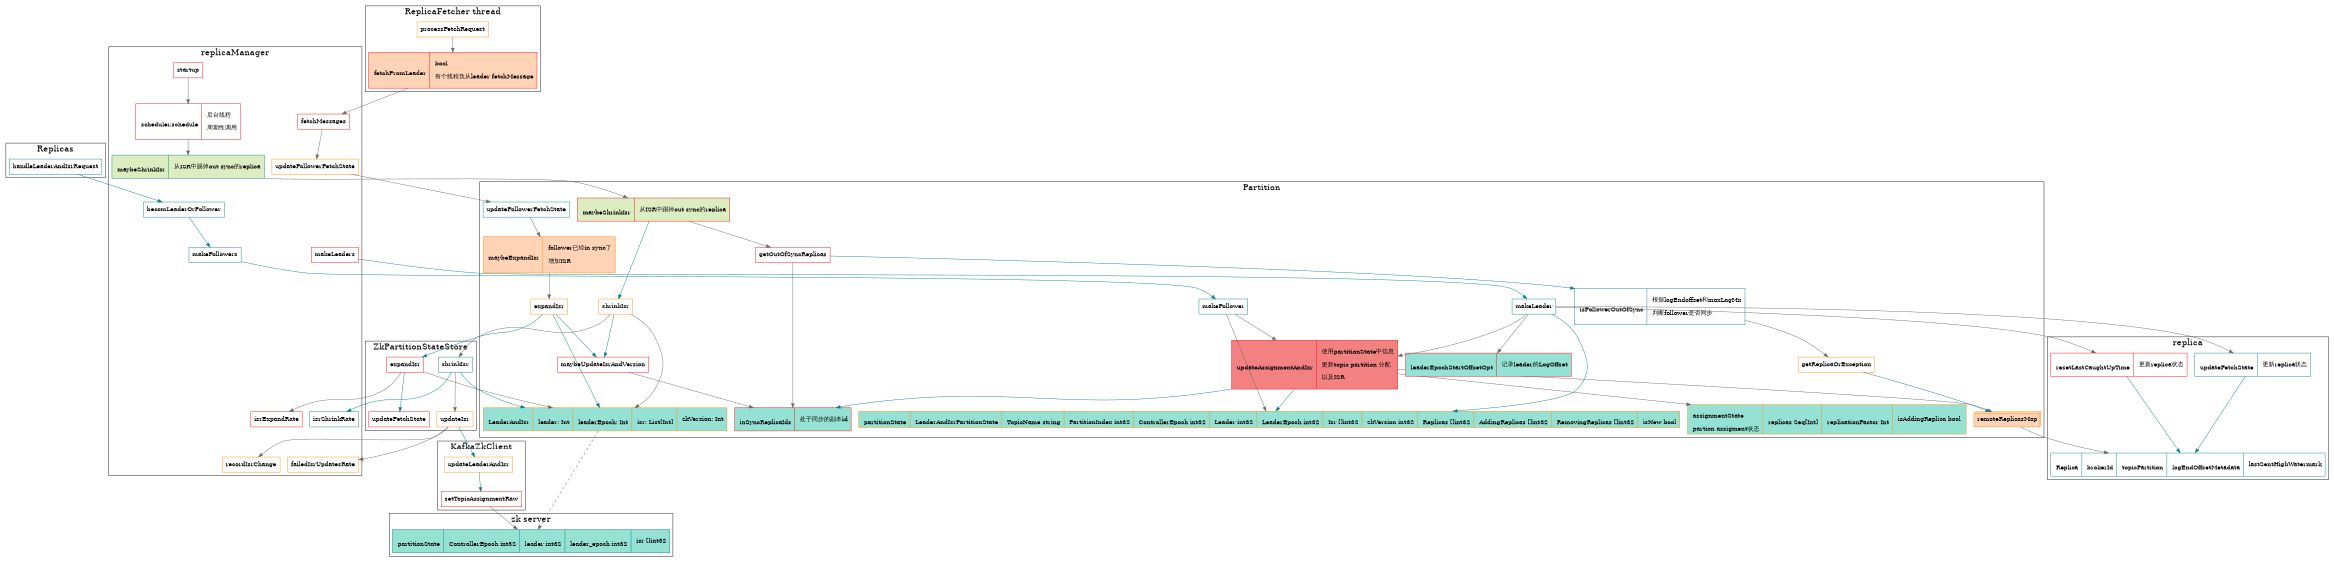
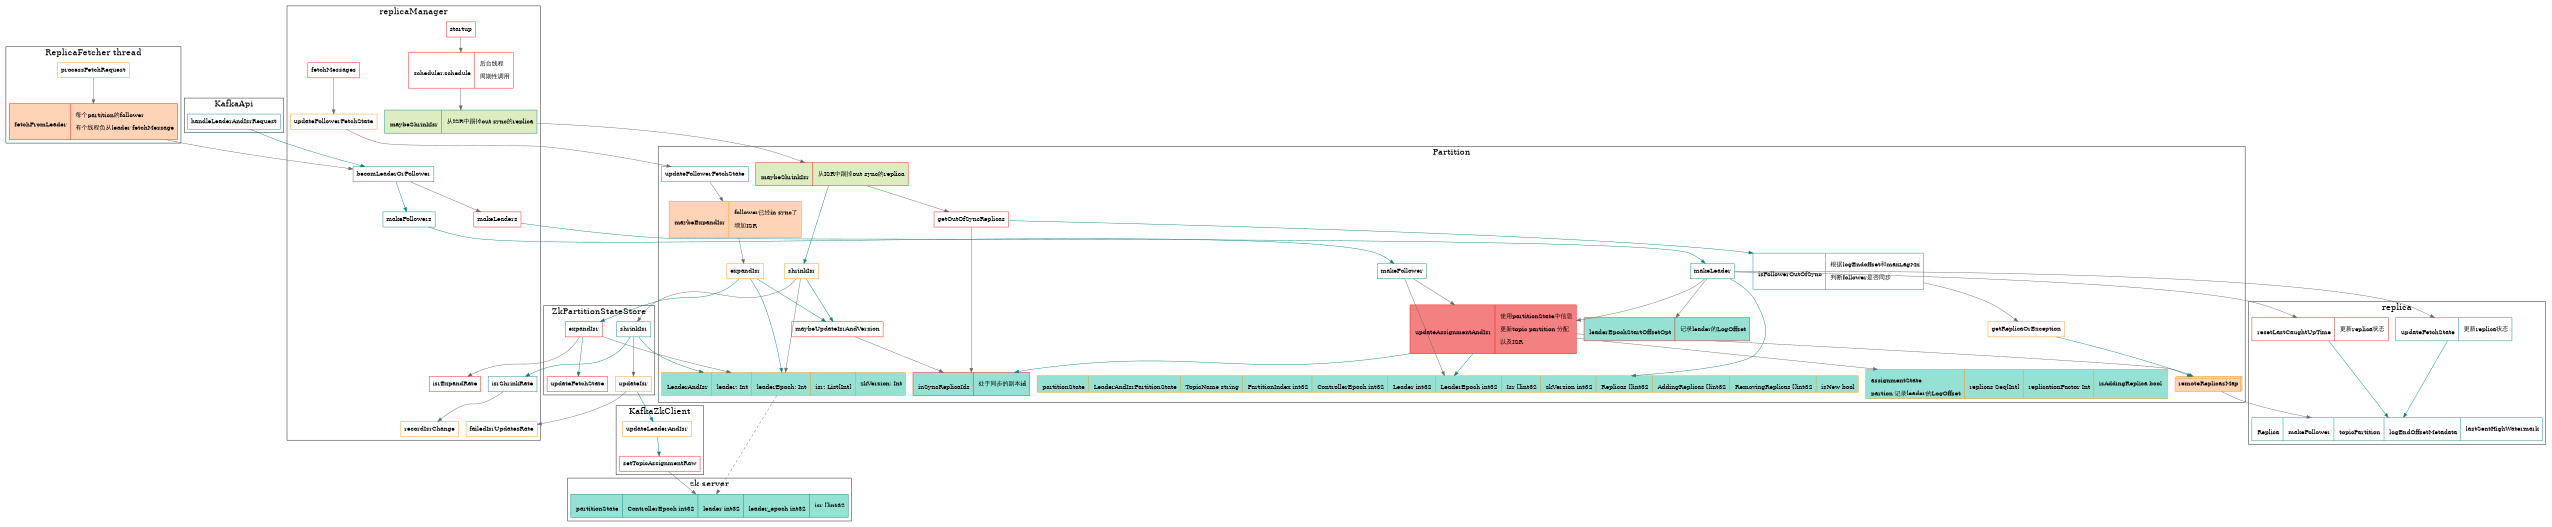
(440, 64) -> (109, 115)
(377, 100) -> (257, 156)
(56, 149) -> (234, 104)
none -> (444, 196)
(1725, 429) -> (1915, 394)
(355, 440) -> (472, 404)
(2099, 468) -> (2308, 432)
